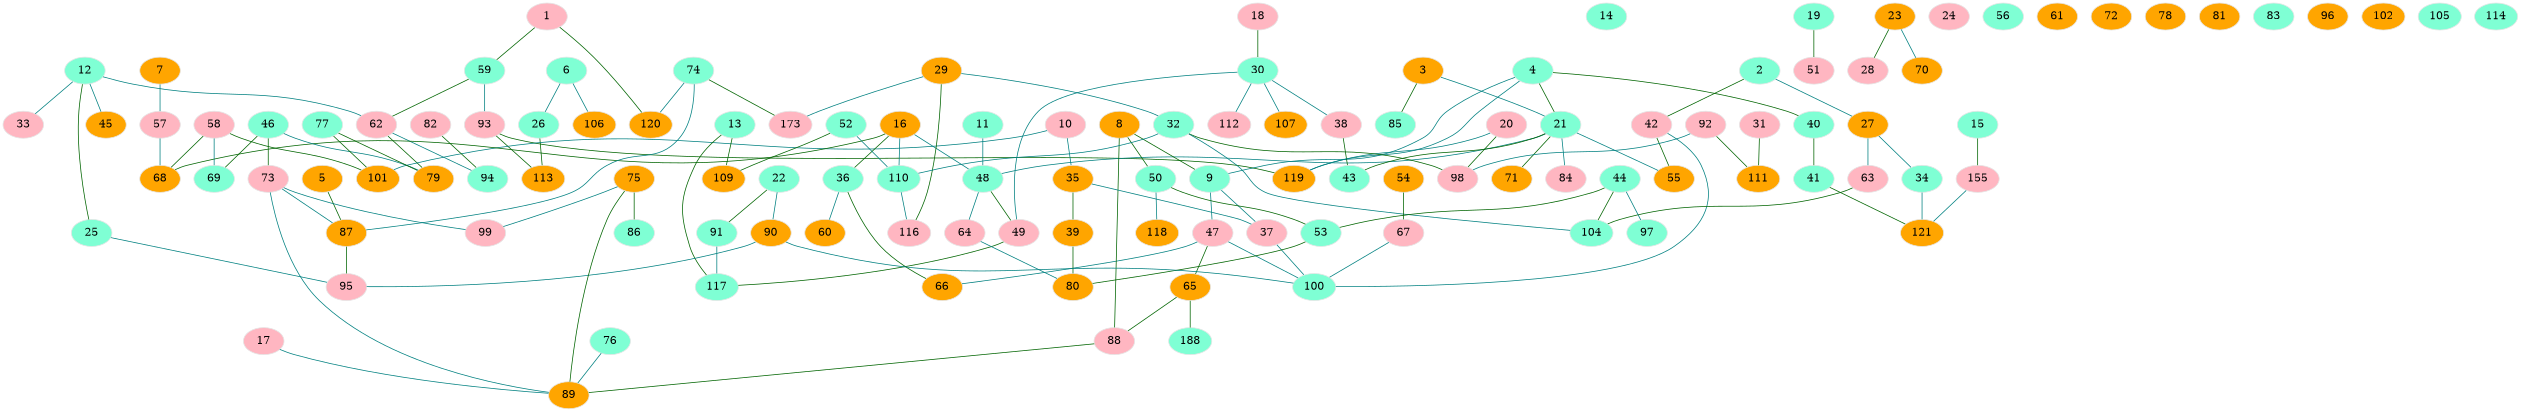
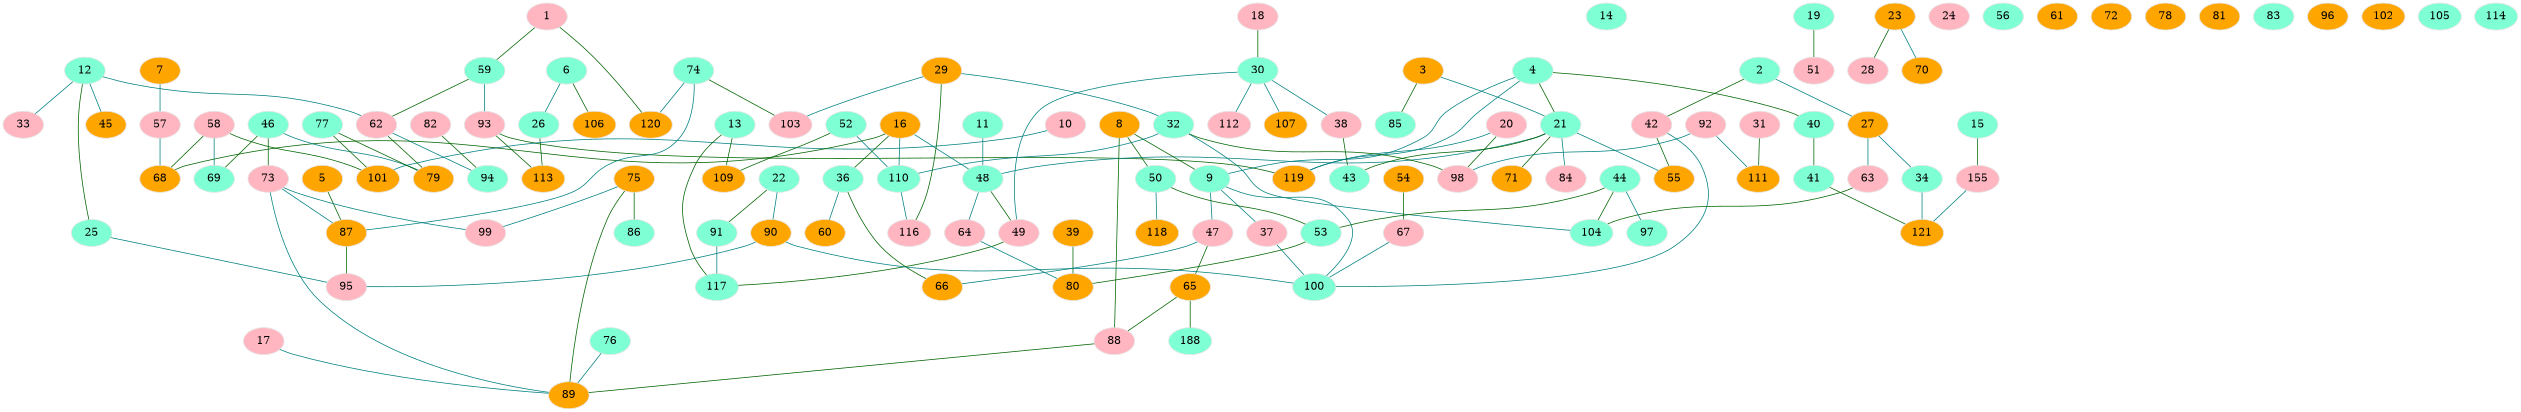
(580, 98) -> (580, 98)
(790, 125) -> (790, 125)
(1732, 152) -> (1732, 152)
(1073, 179) -> none
(1263, 260) -> (1313, 198)
